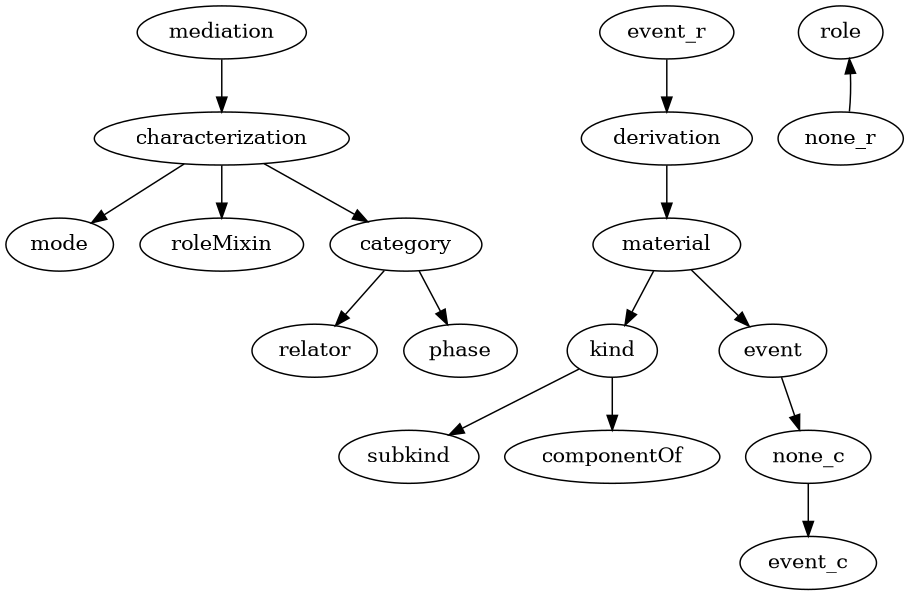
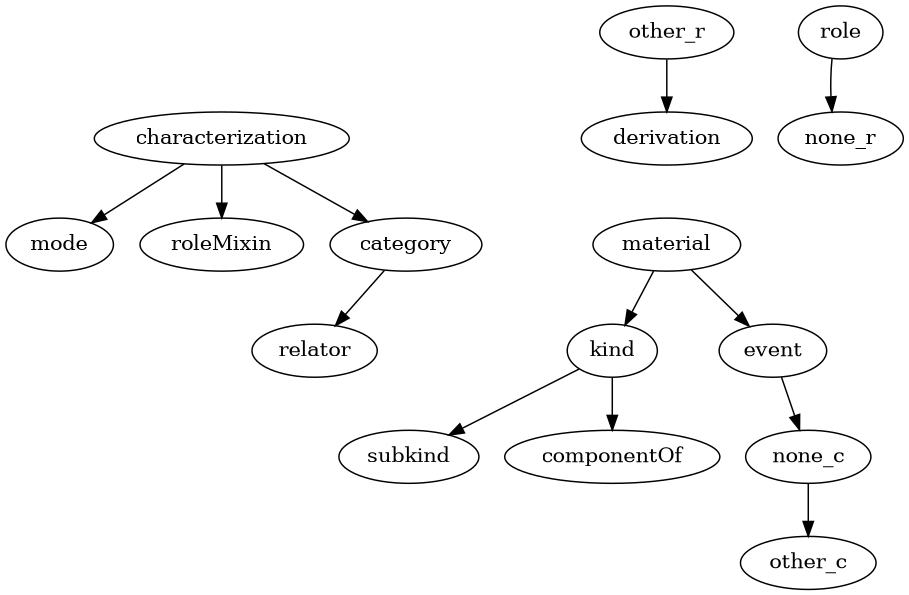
(222, 32) -> none
(667, 32) -> (667, 32)
(851, 93) -> (831, 78)
(667, 184) -> none
(461, 351) -> none
(808, 563) -> (808, 563)
